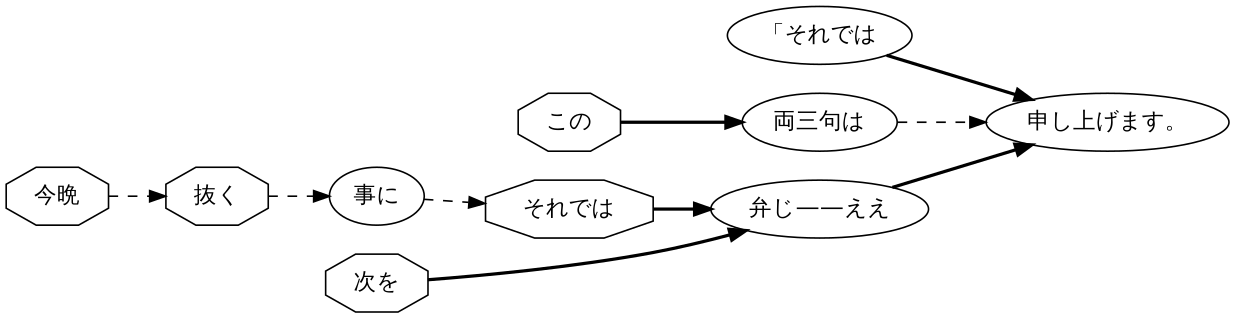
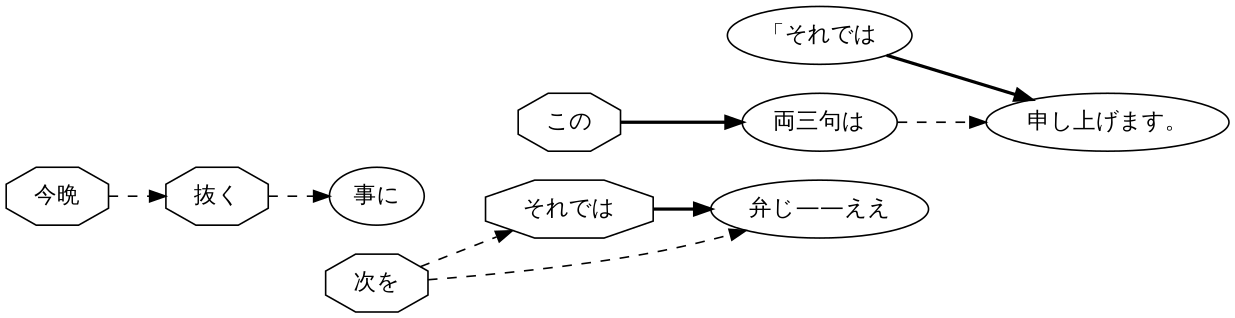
(954, 168) -> none
(446, 201) -> (459, 252)
(580, 264) -> (580, 264)
